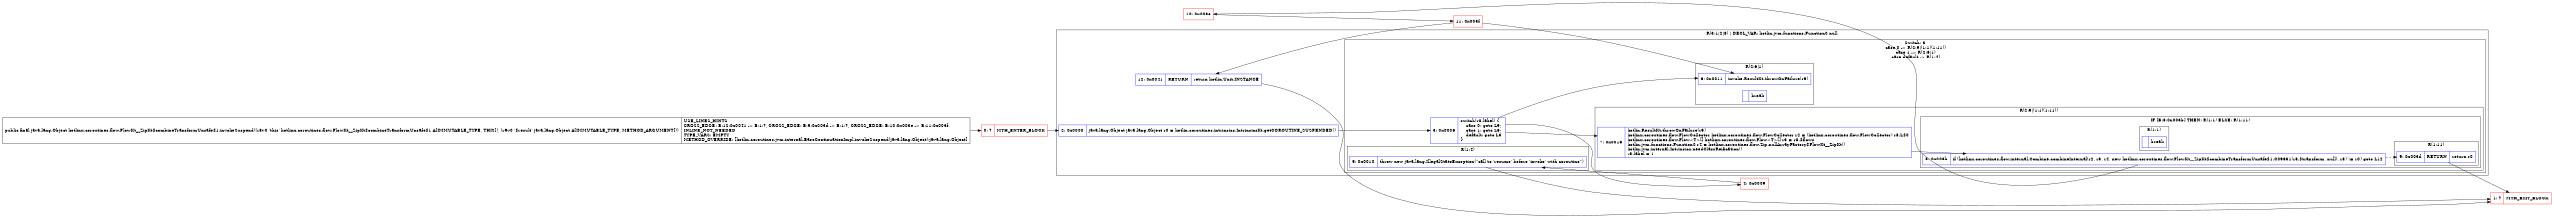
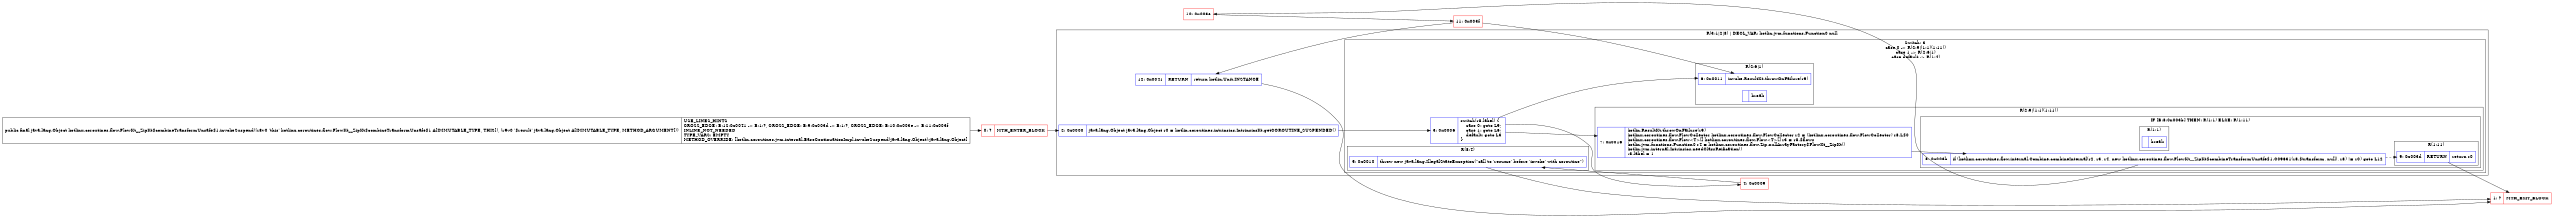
(1468, 150) -> (1468, 150)
